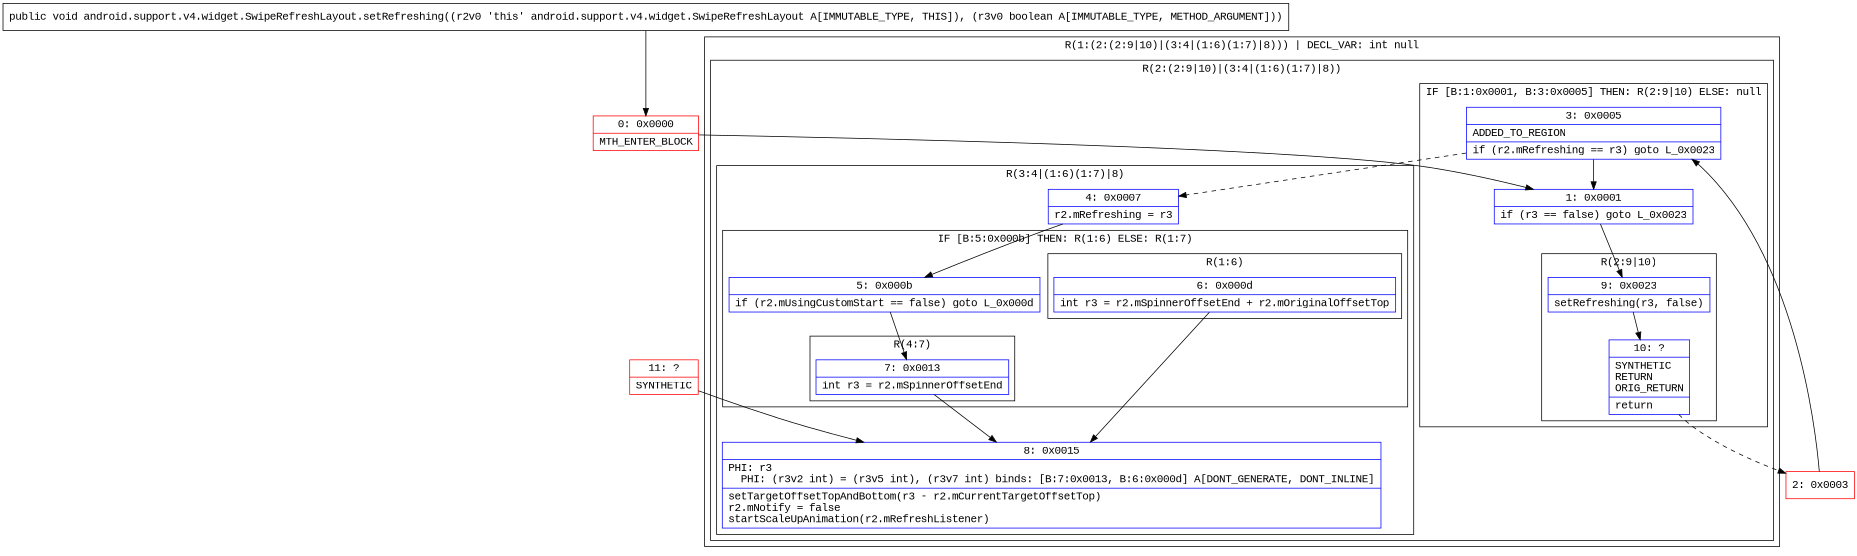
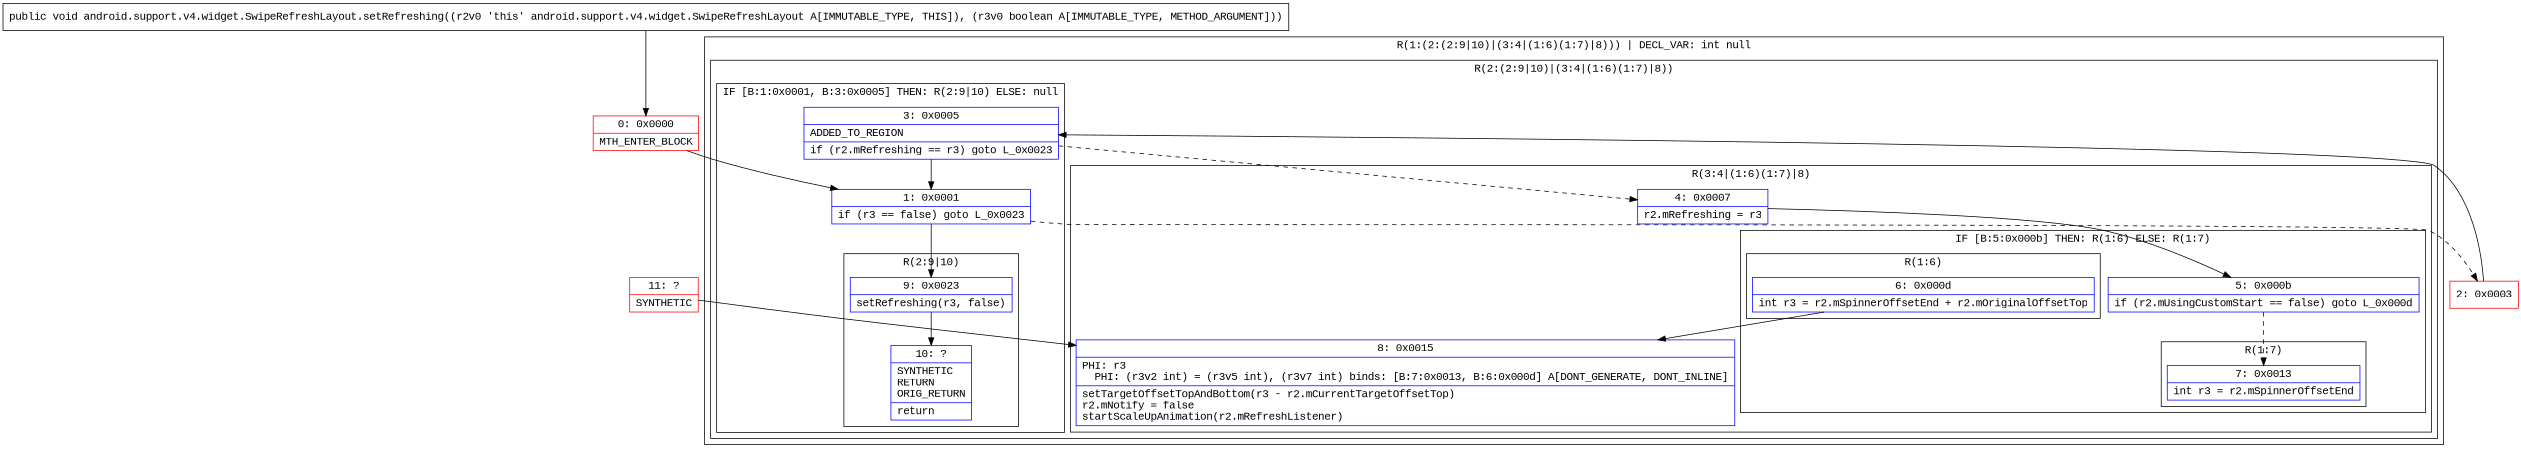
(897, 331) -> (2264, 335)
(912, 345) -> (2264, 350)
(962, 416) -> none
(1726, 447) -> (1761, 225)
